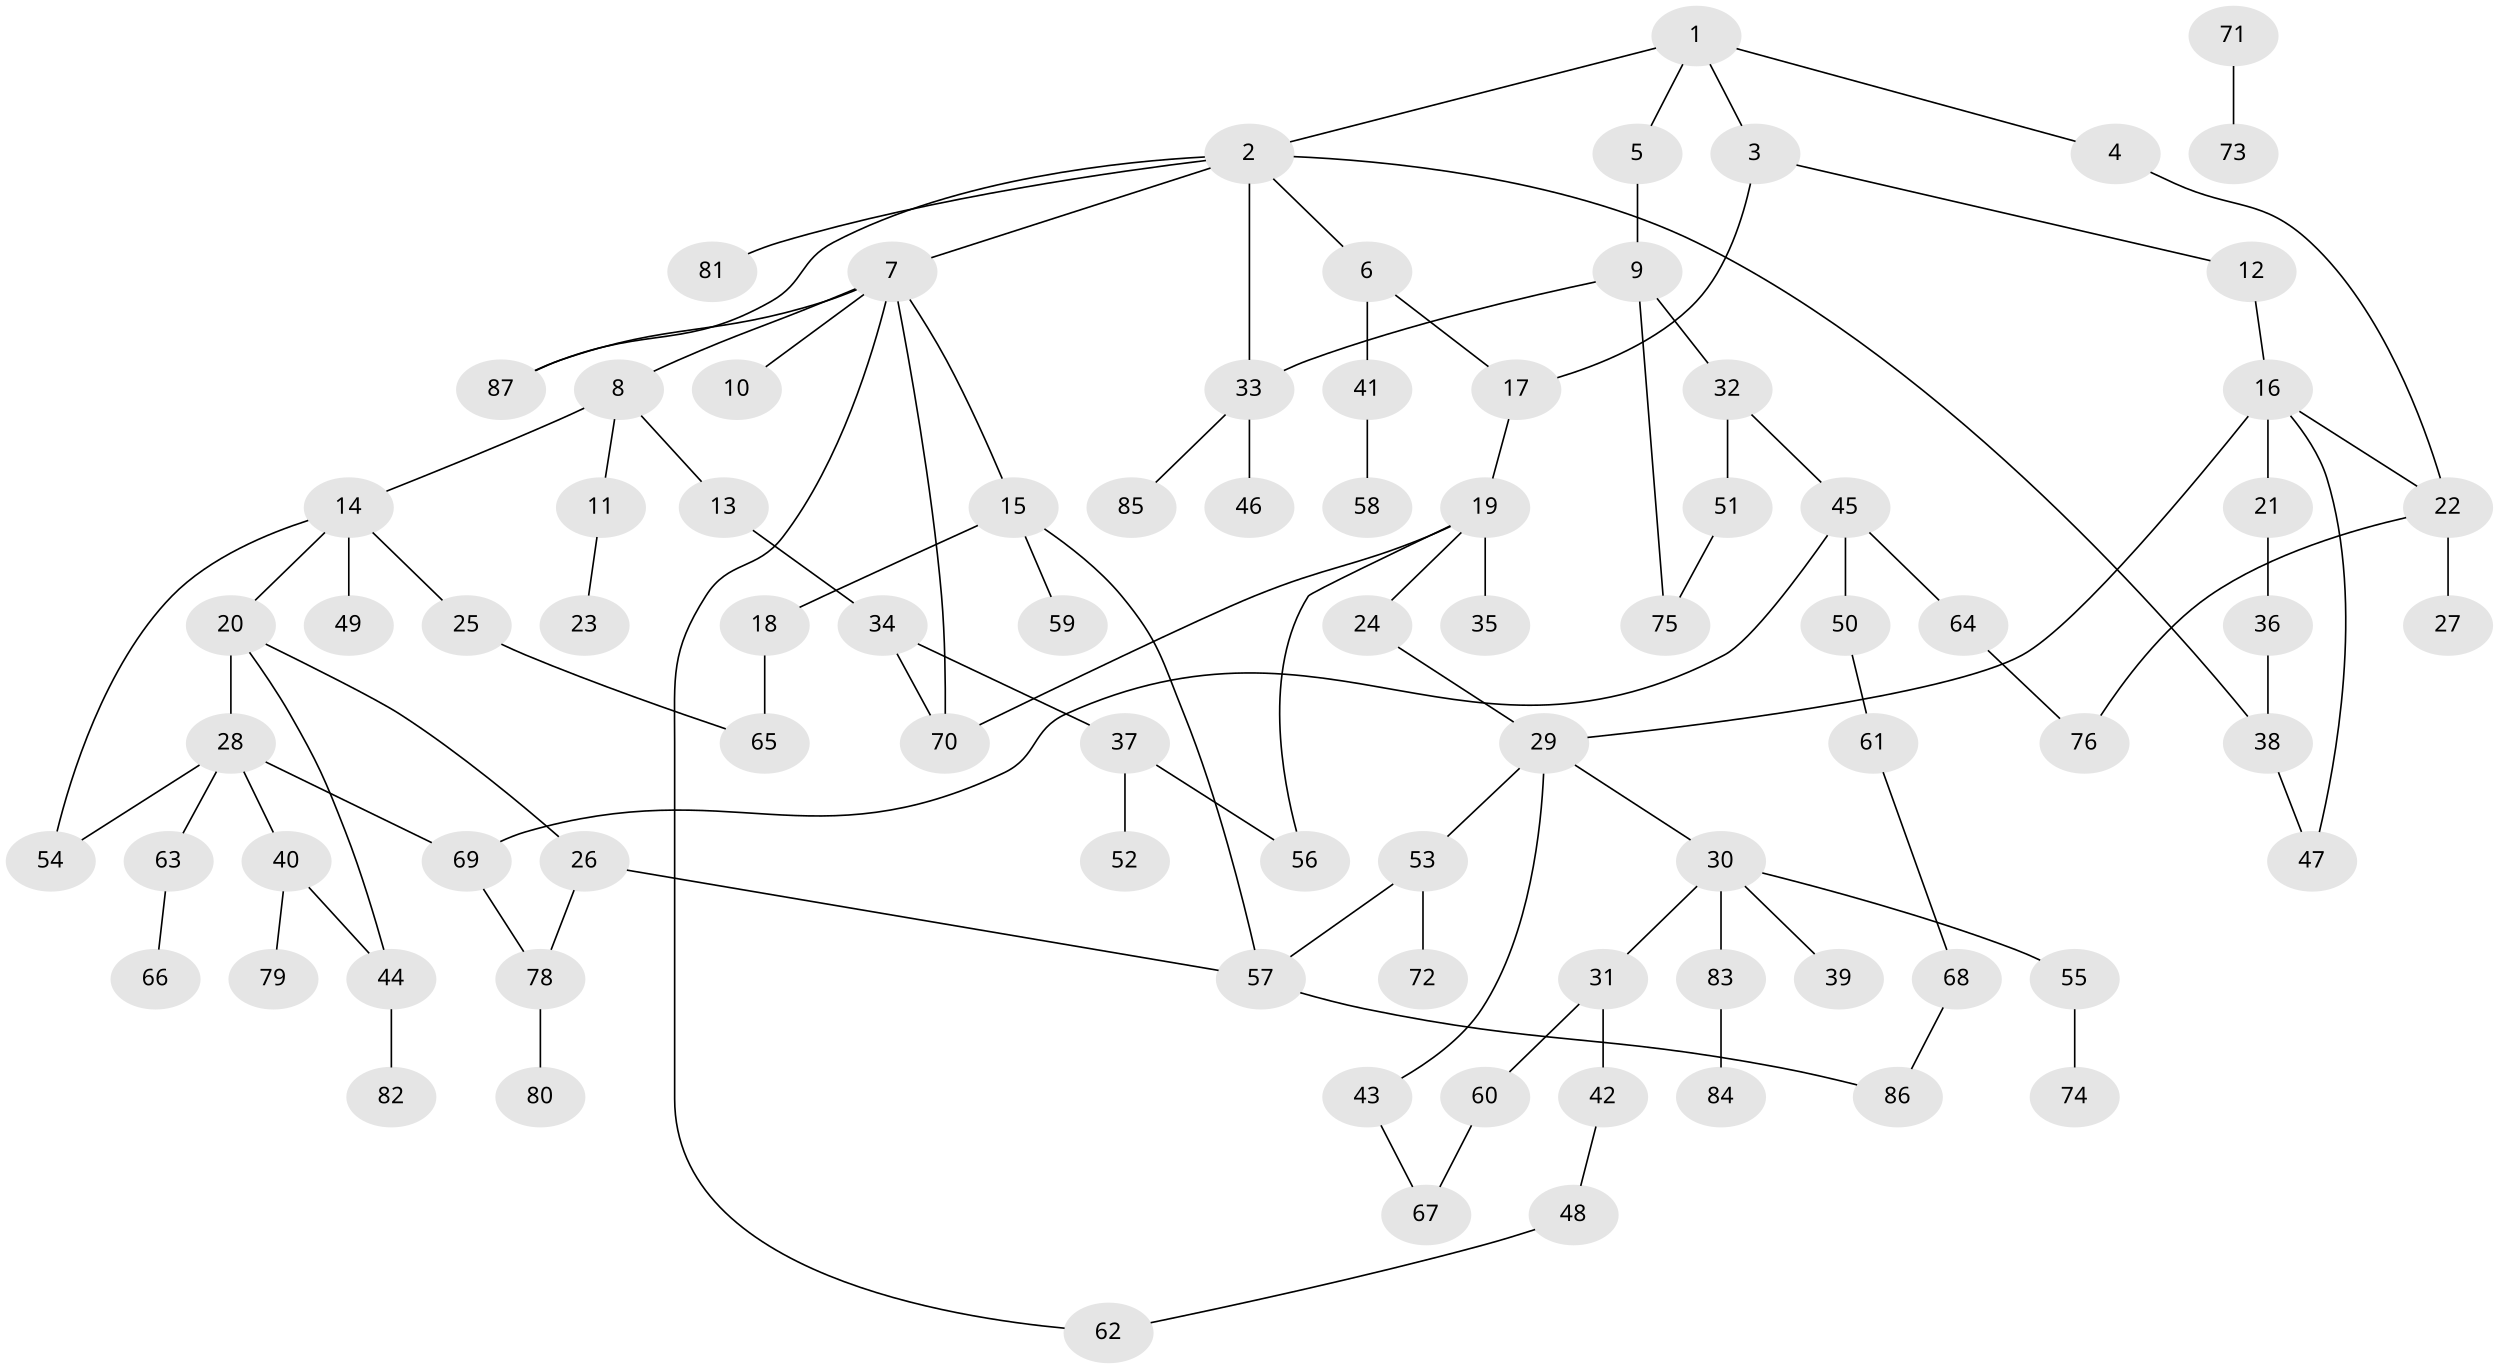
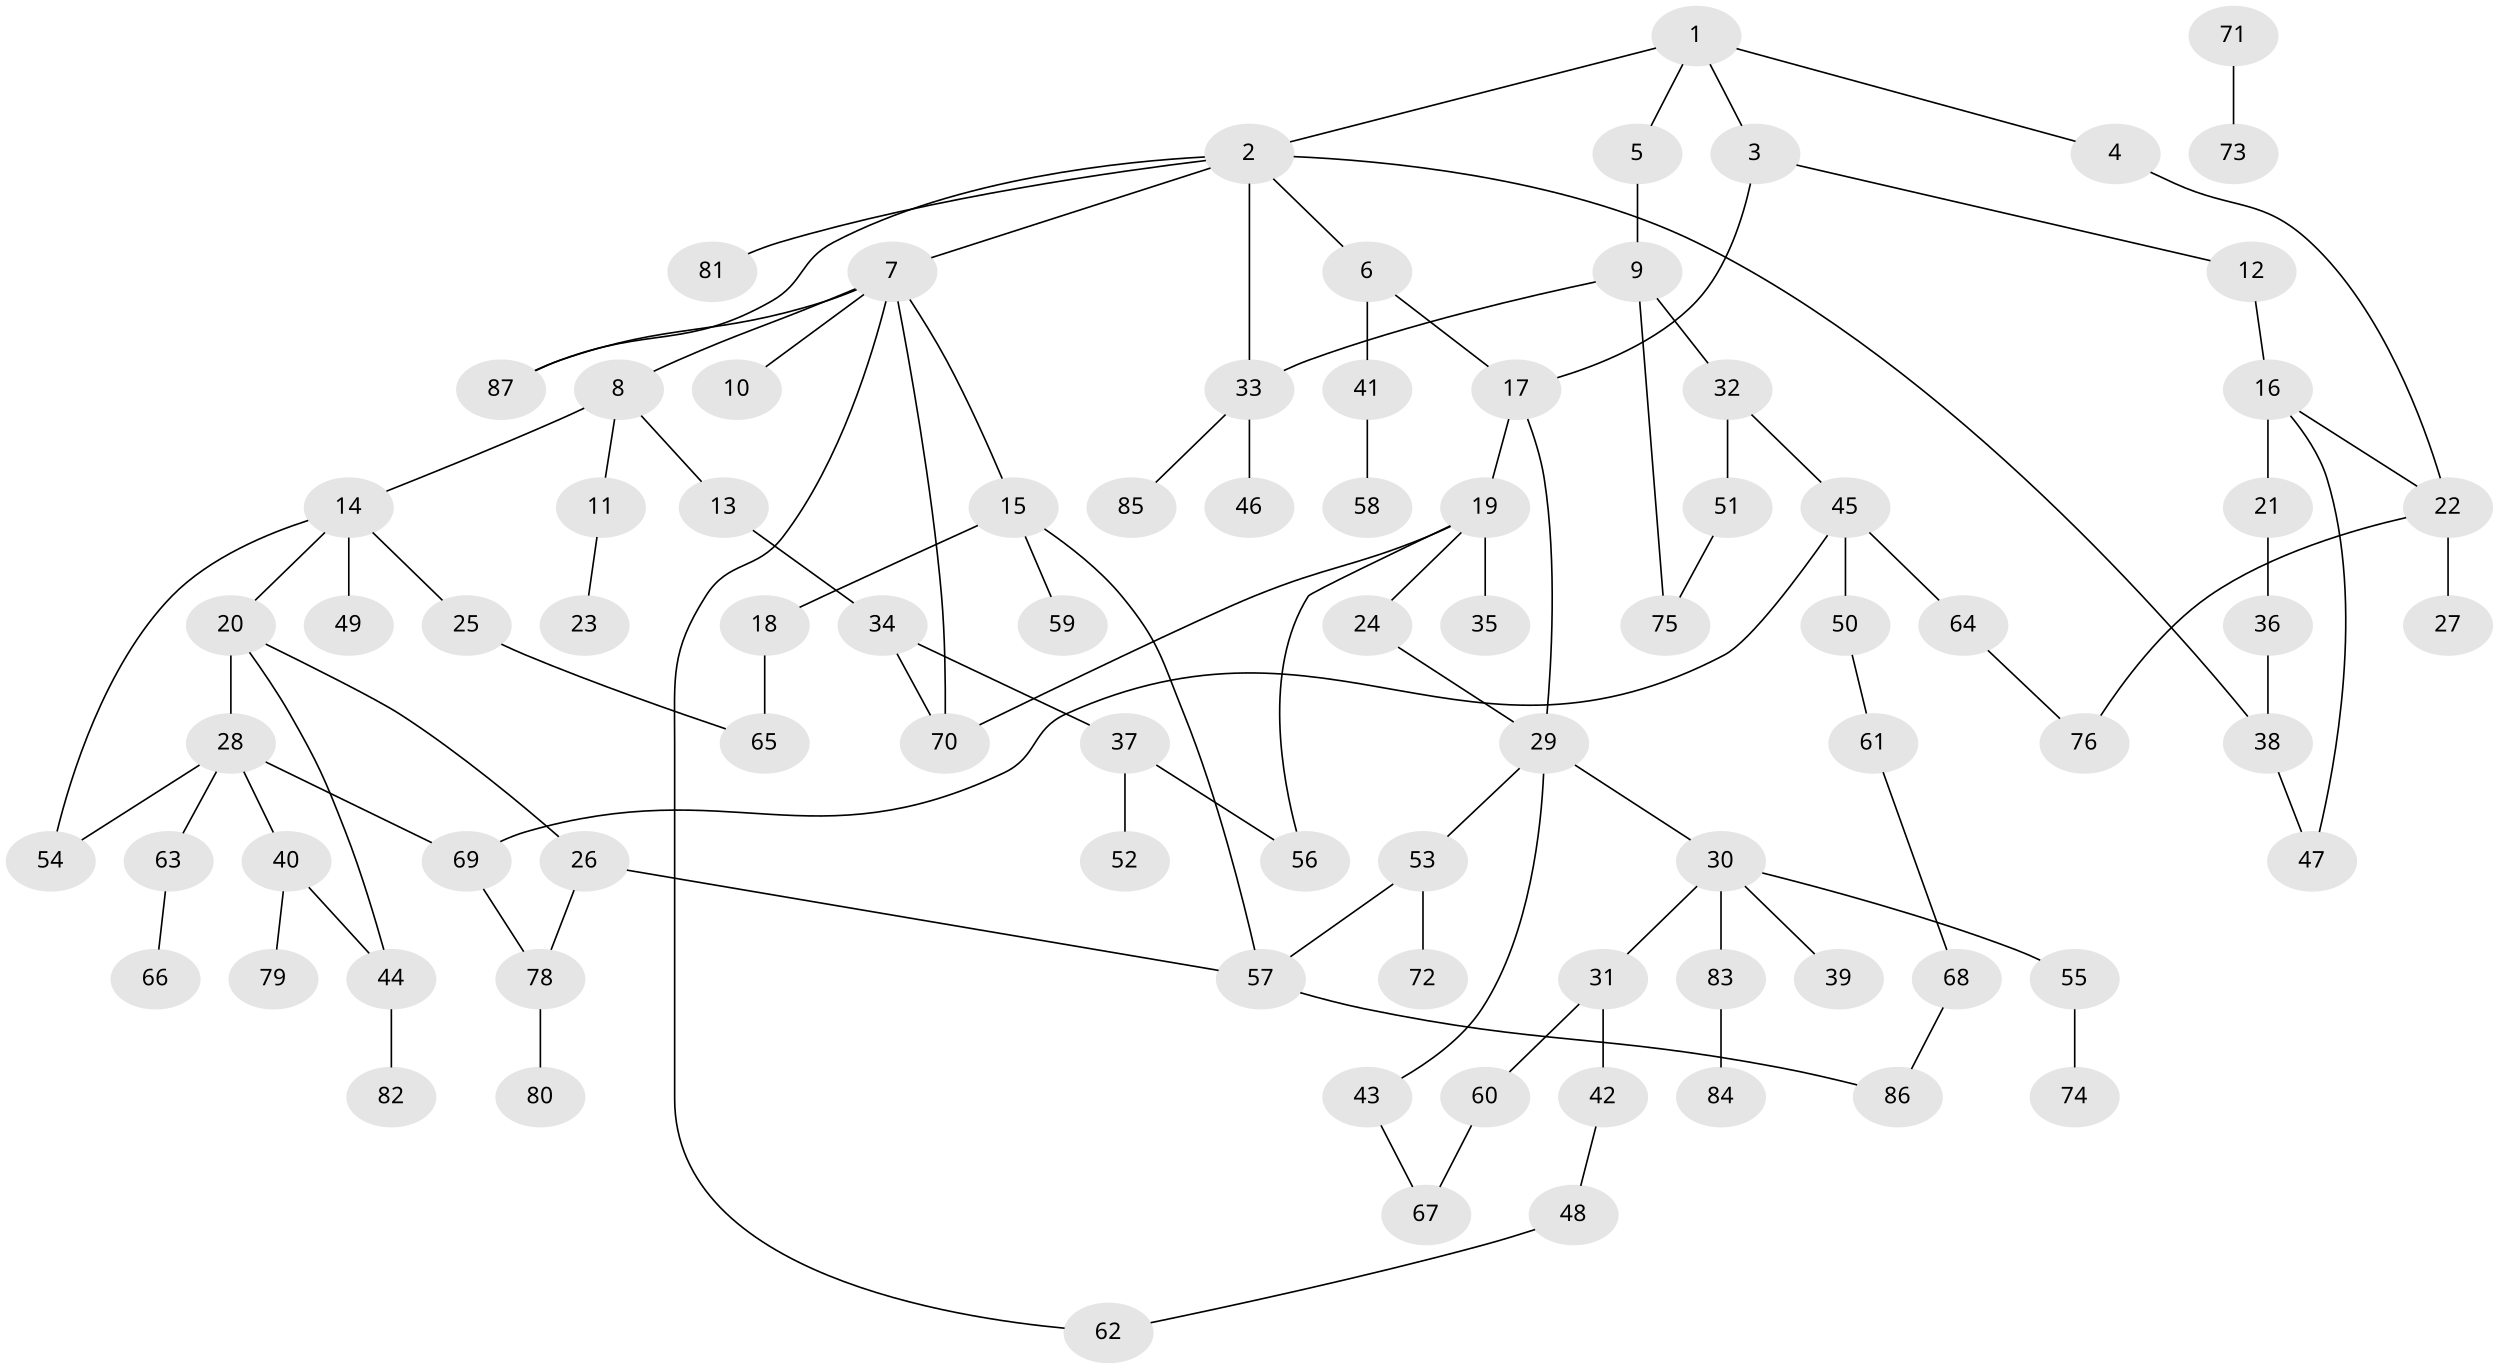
(1969, 675) -> (1552, 565)
